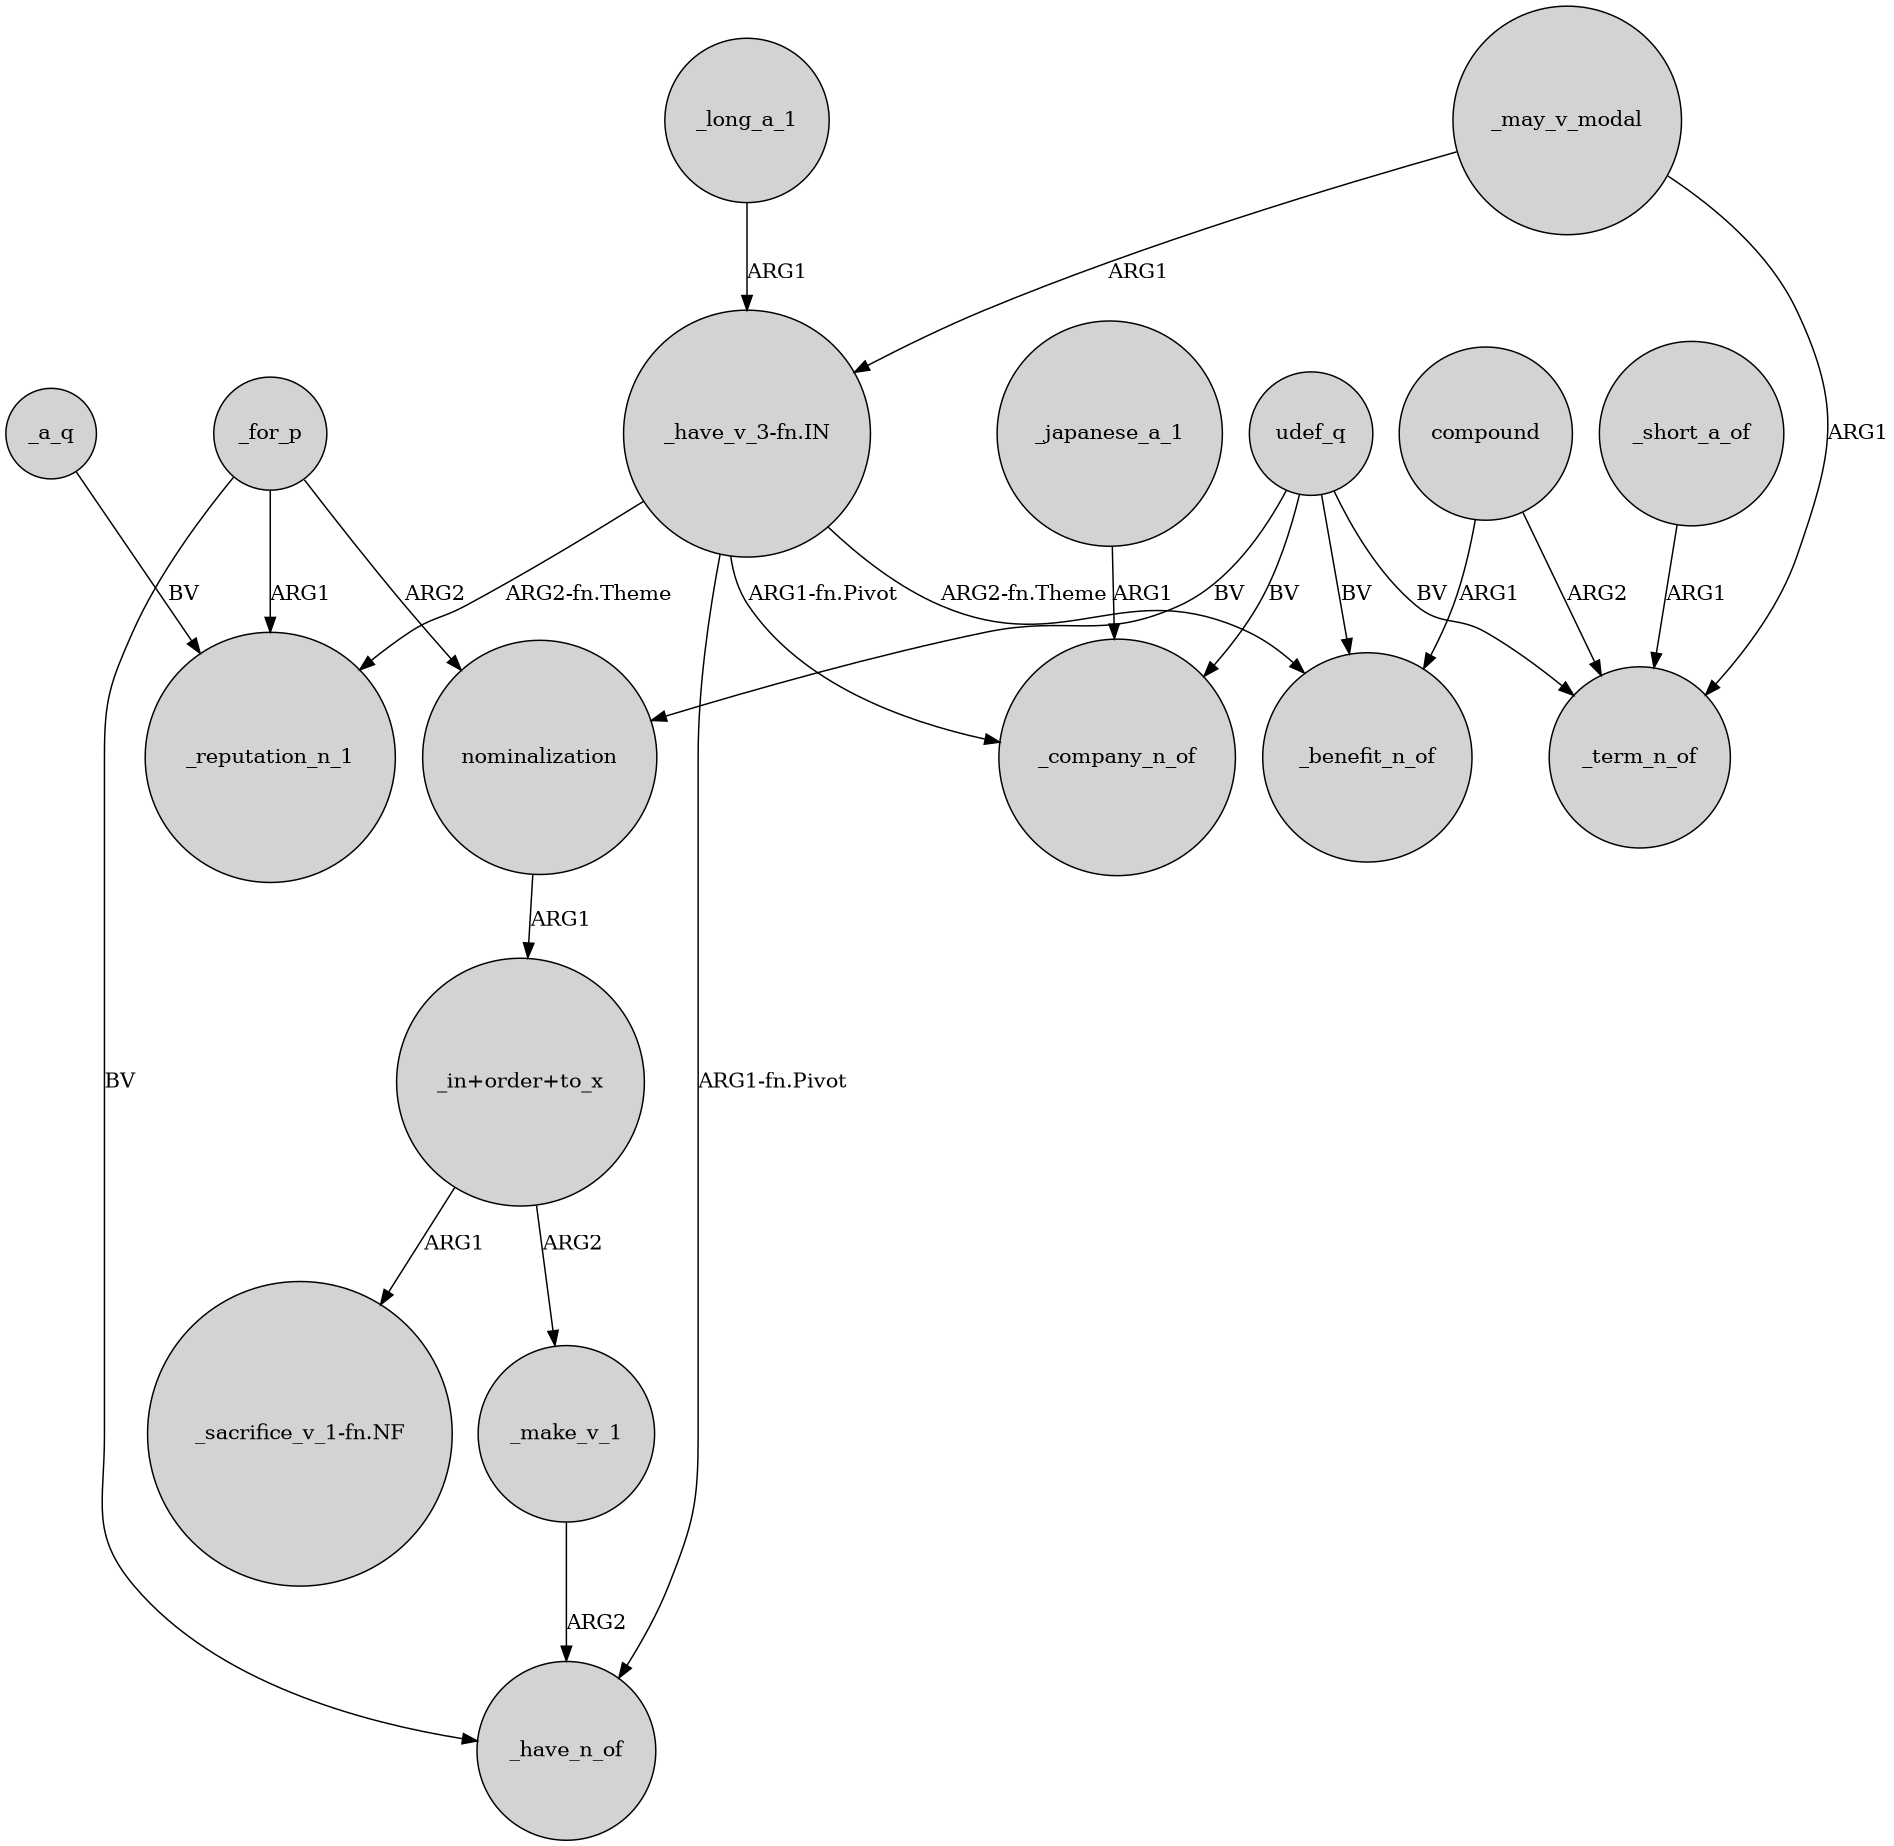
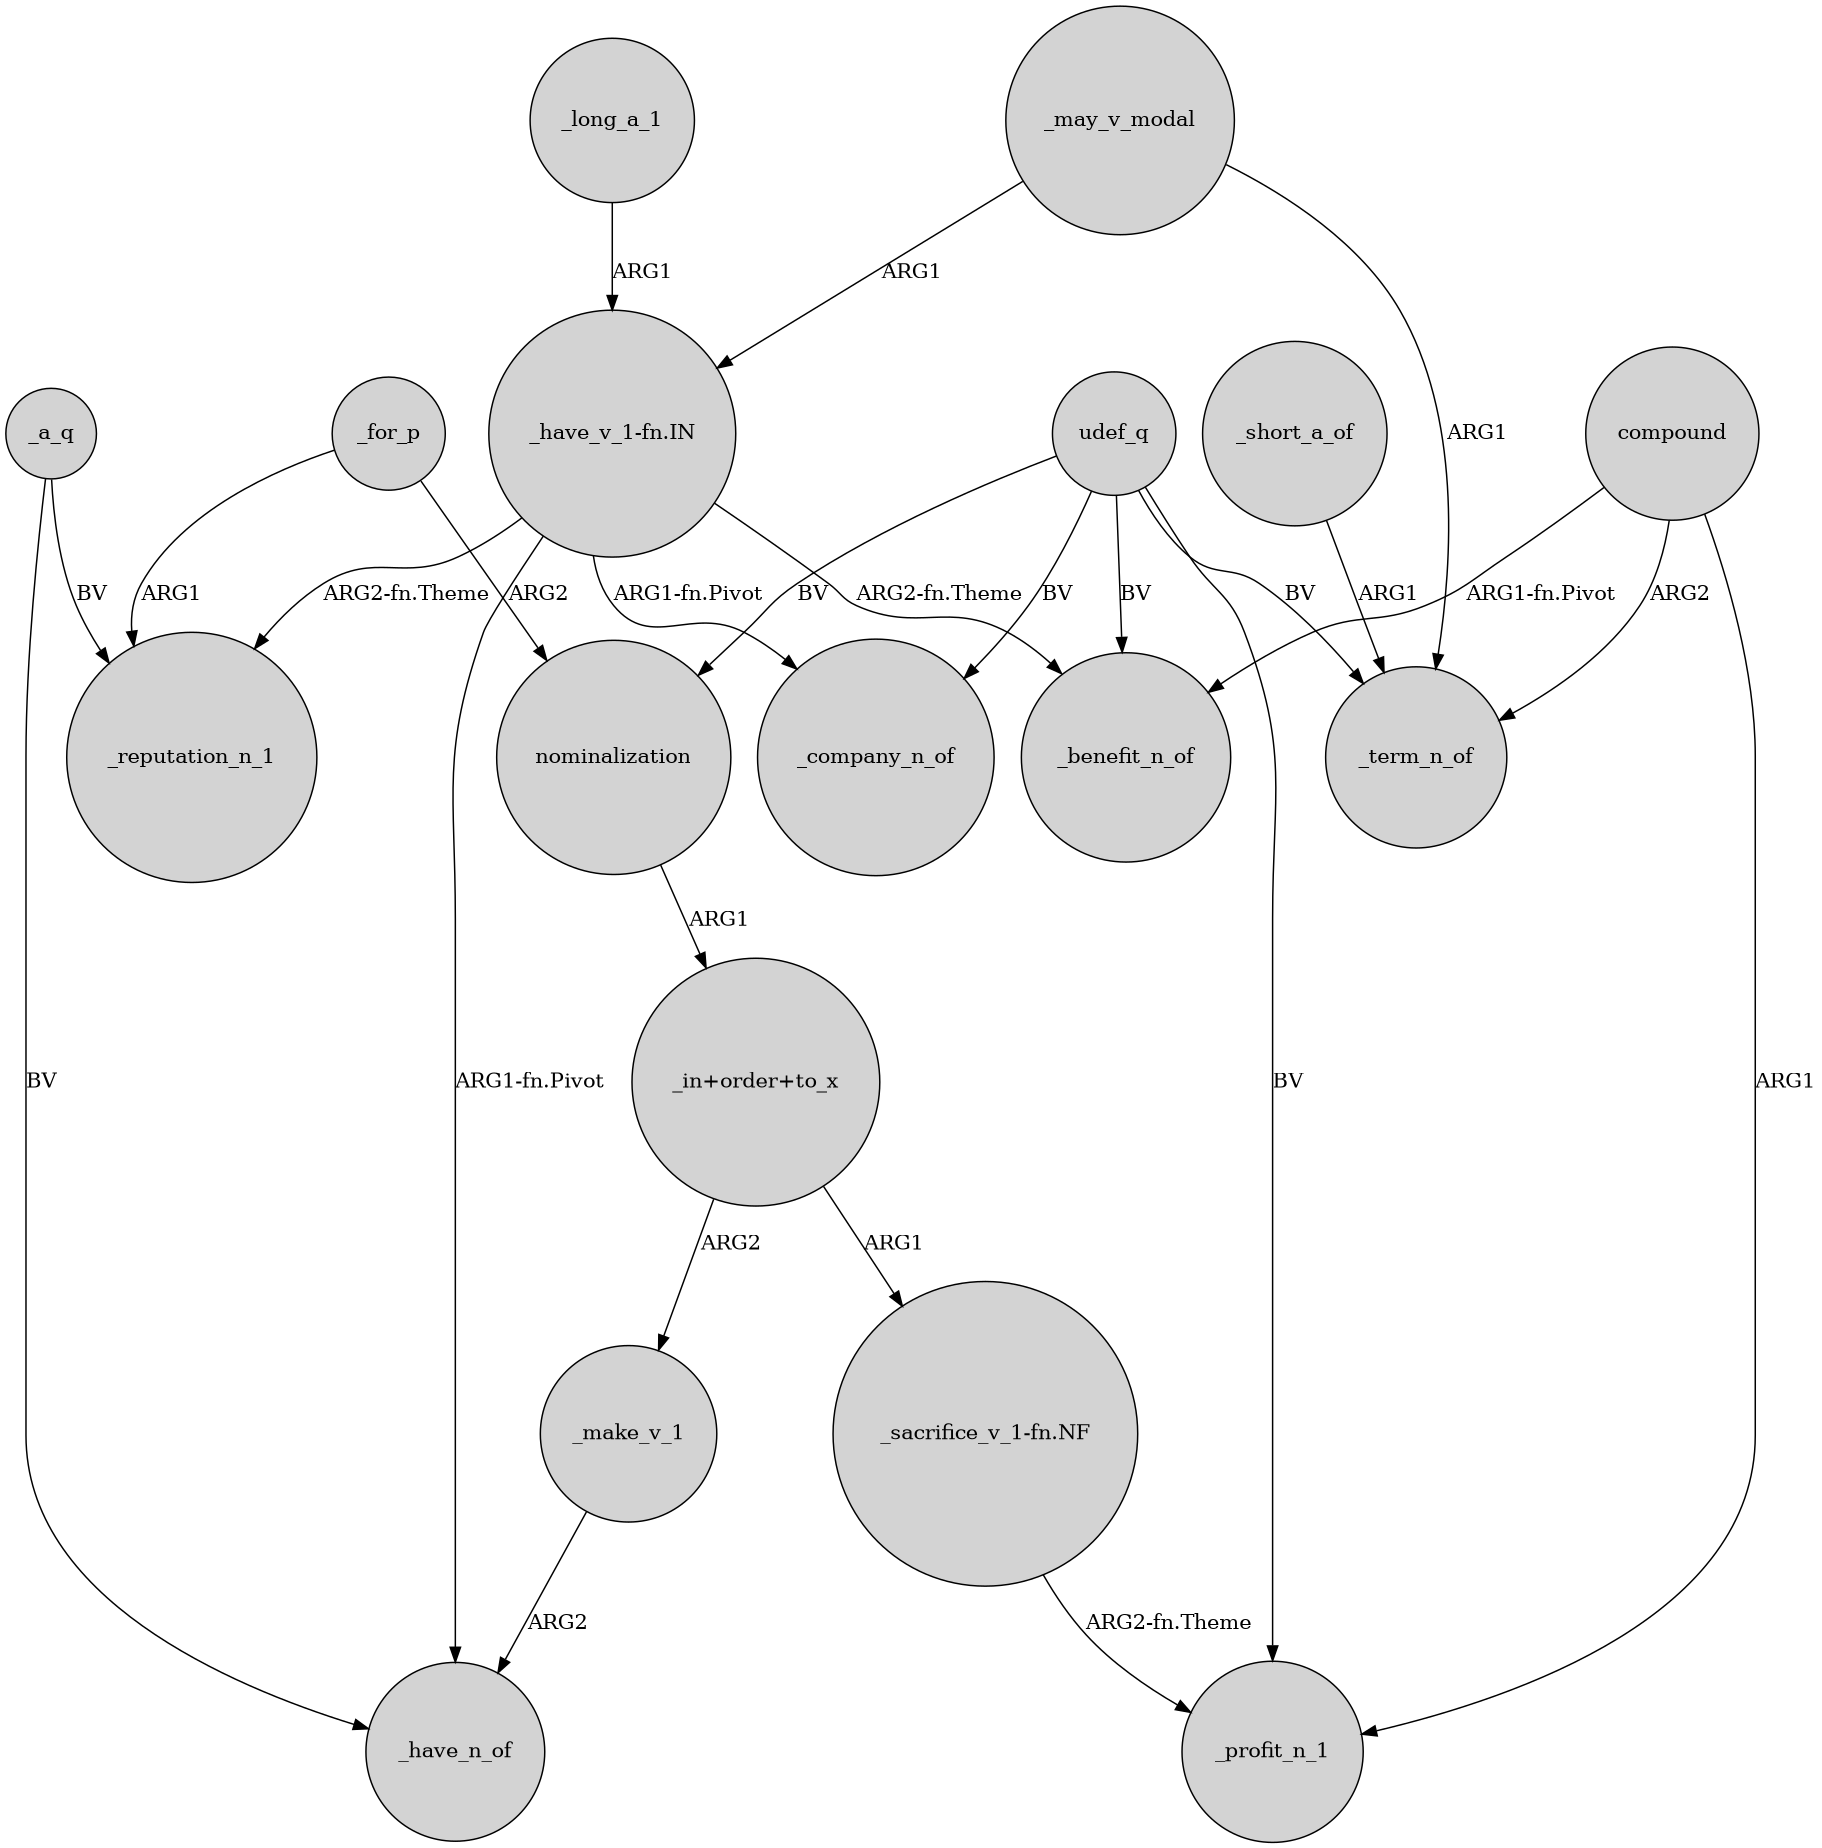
(747, 434) -> (612, 434)
(1110, 434) -> none
(1489, 595) -> (1541, 595)
(104, 1203) -> (26, 1190)
none -> (1273, 1752)
